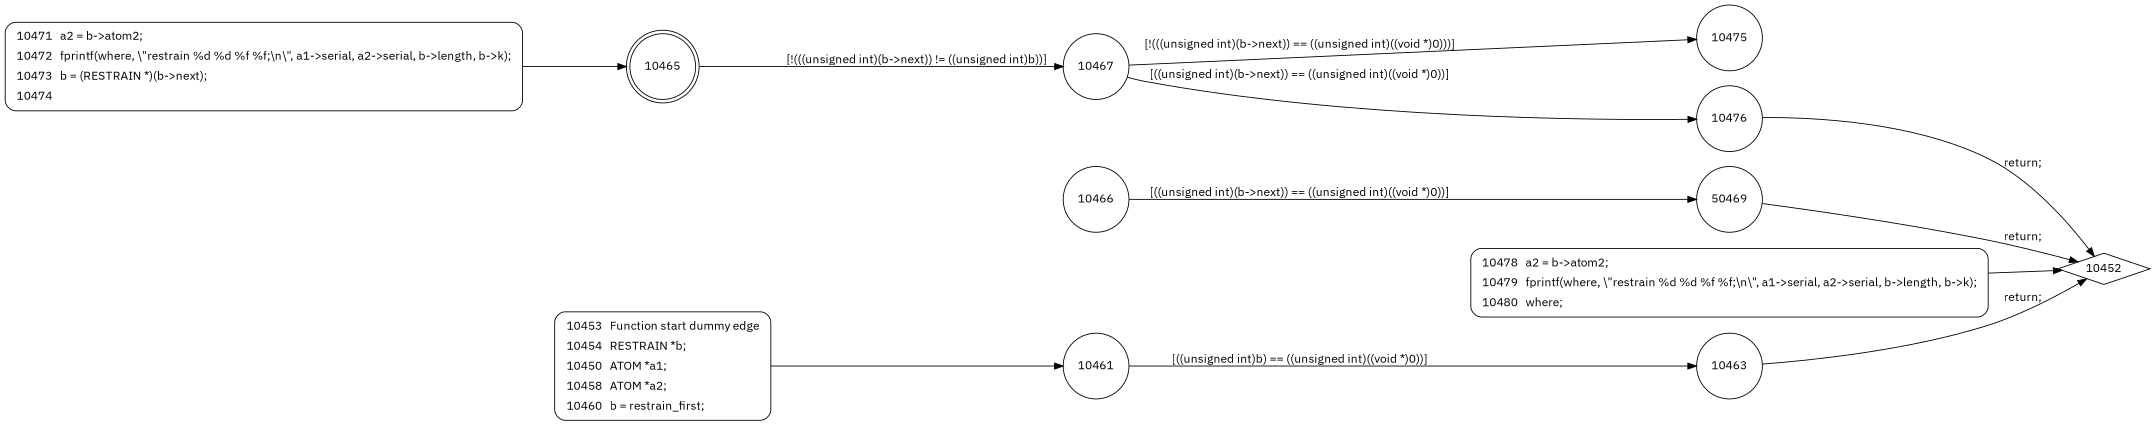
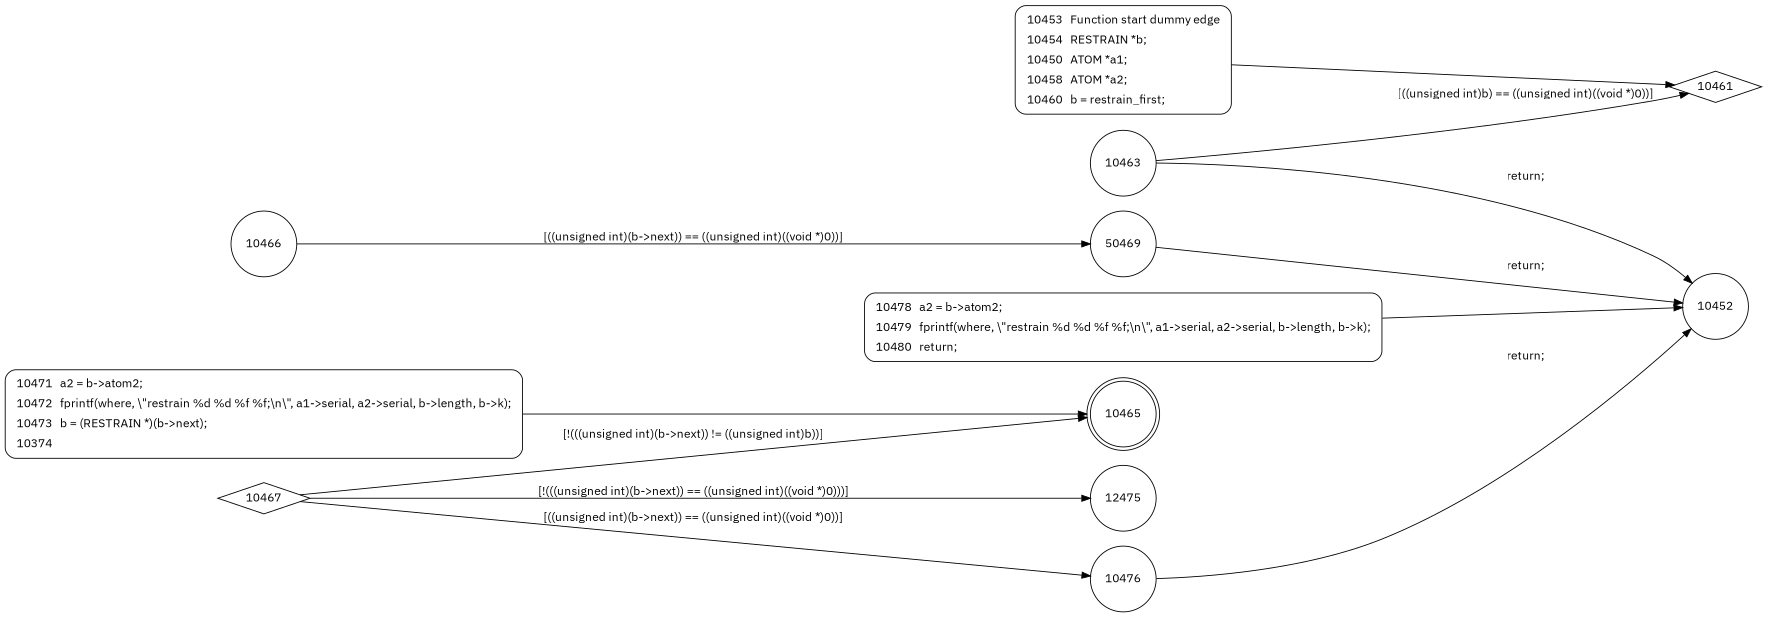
(1730, 38) -> (1123, 498)
(877, 67) -> (689, 457)
(1096, 67) -> (264, 498)
(35, 96) -> (35, 444)
(2104, 269) -> (1716, 306)
(1544, 303) -> (938, 347)
(1096, 366) -> (1716, 87)
(1408, 366) -> (1419, 134)
